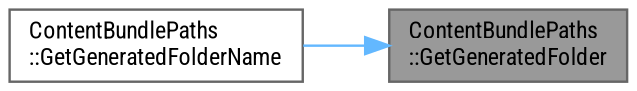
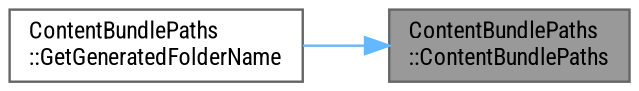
(508, 46) -> (509, 46)
